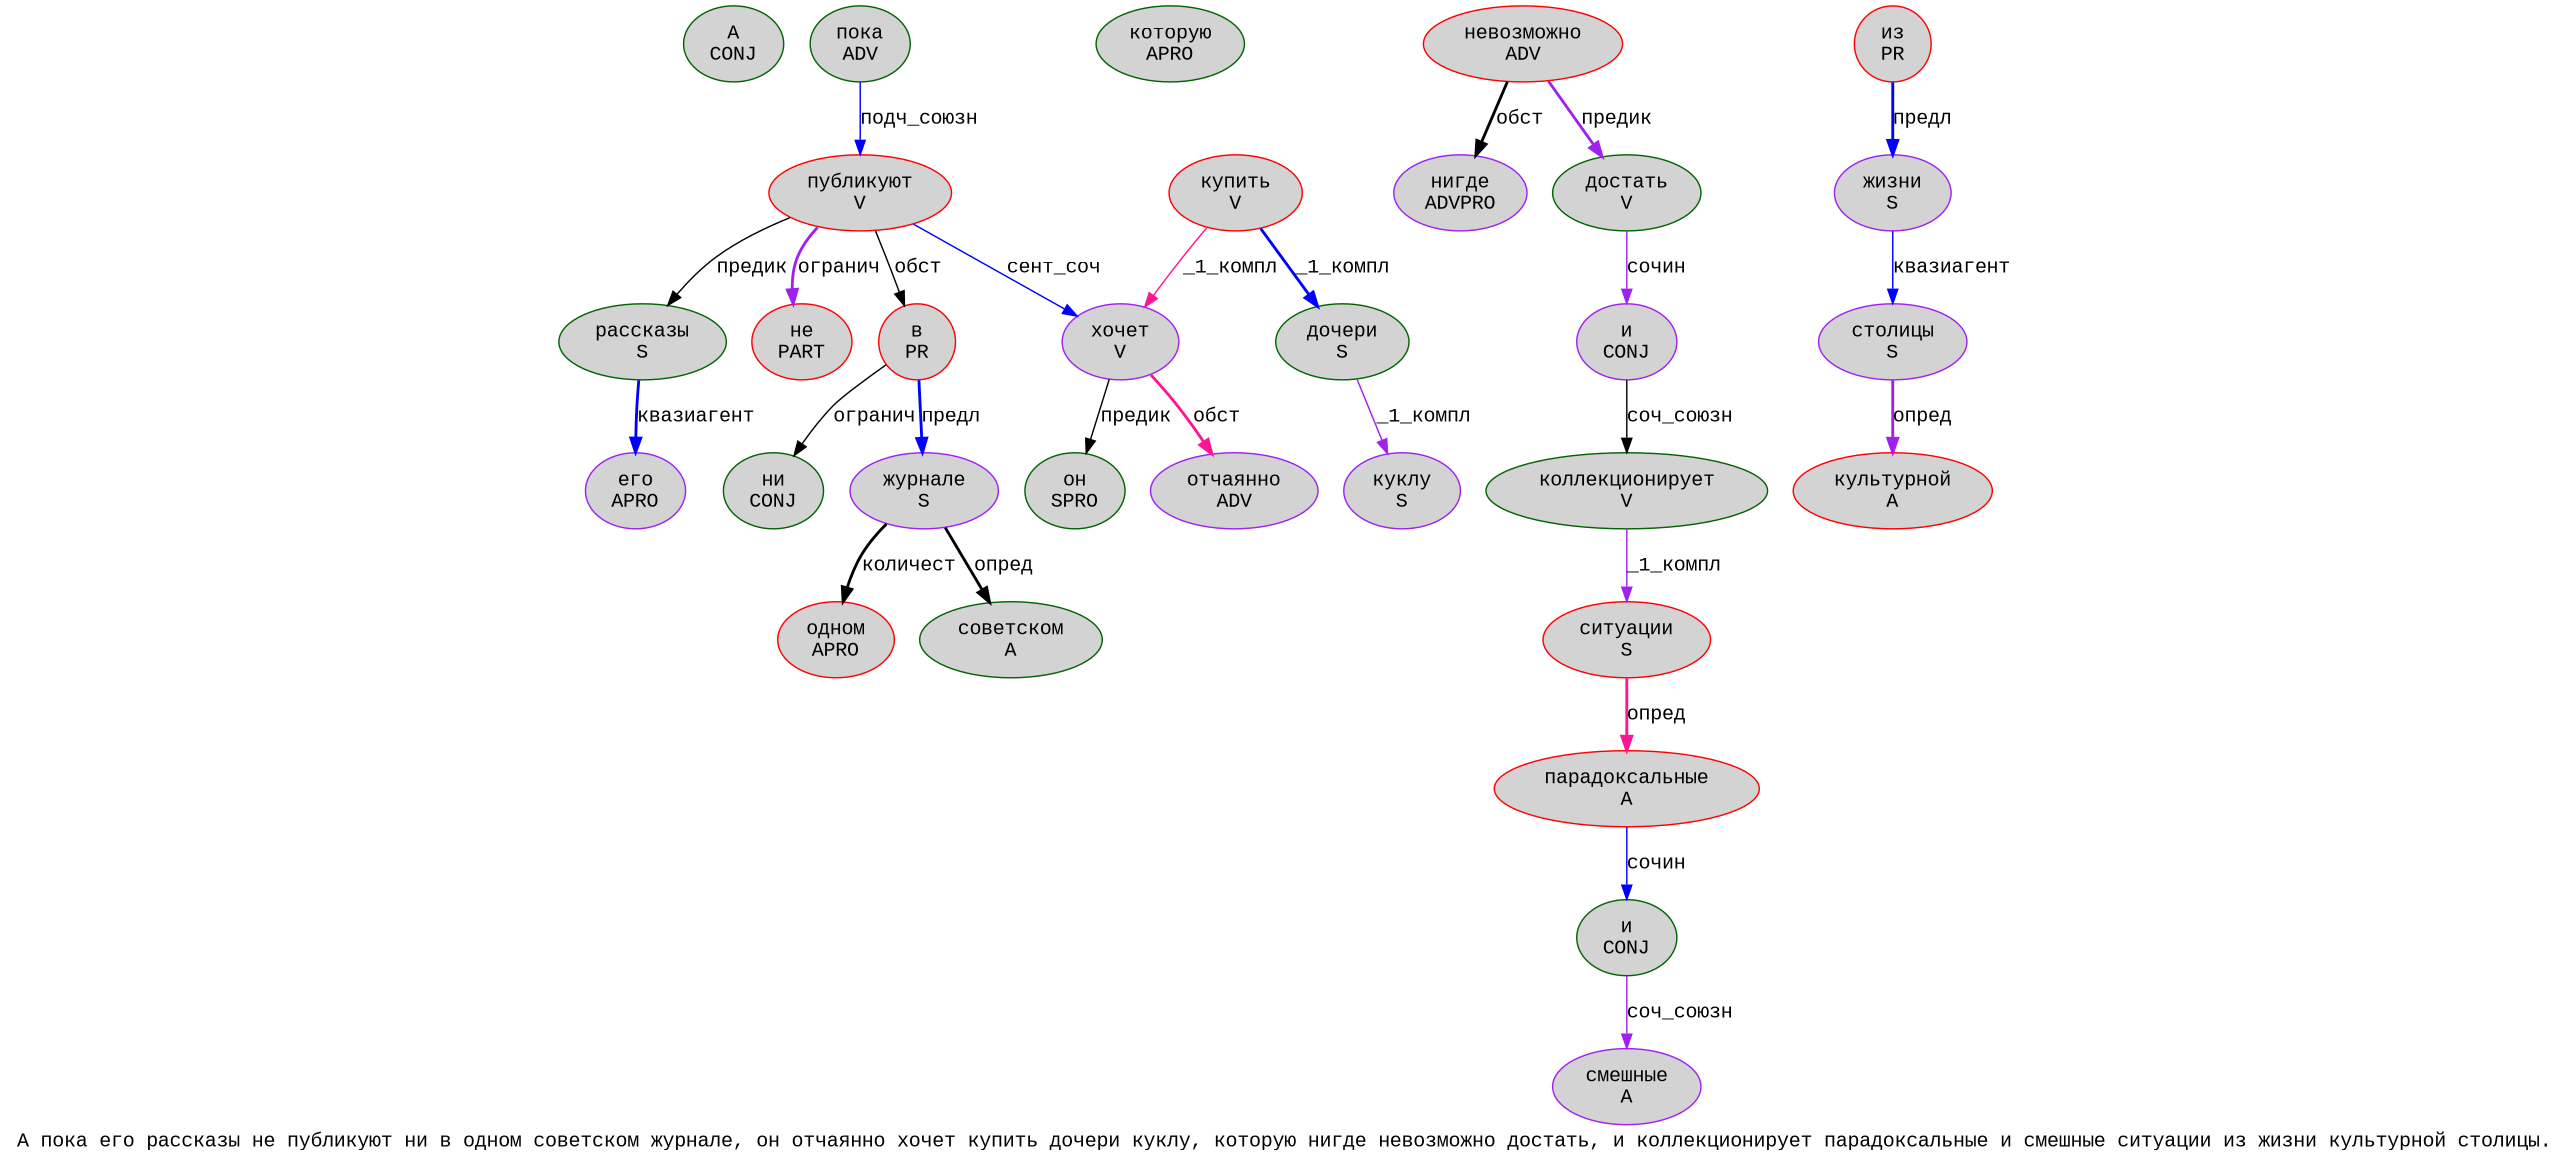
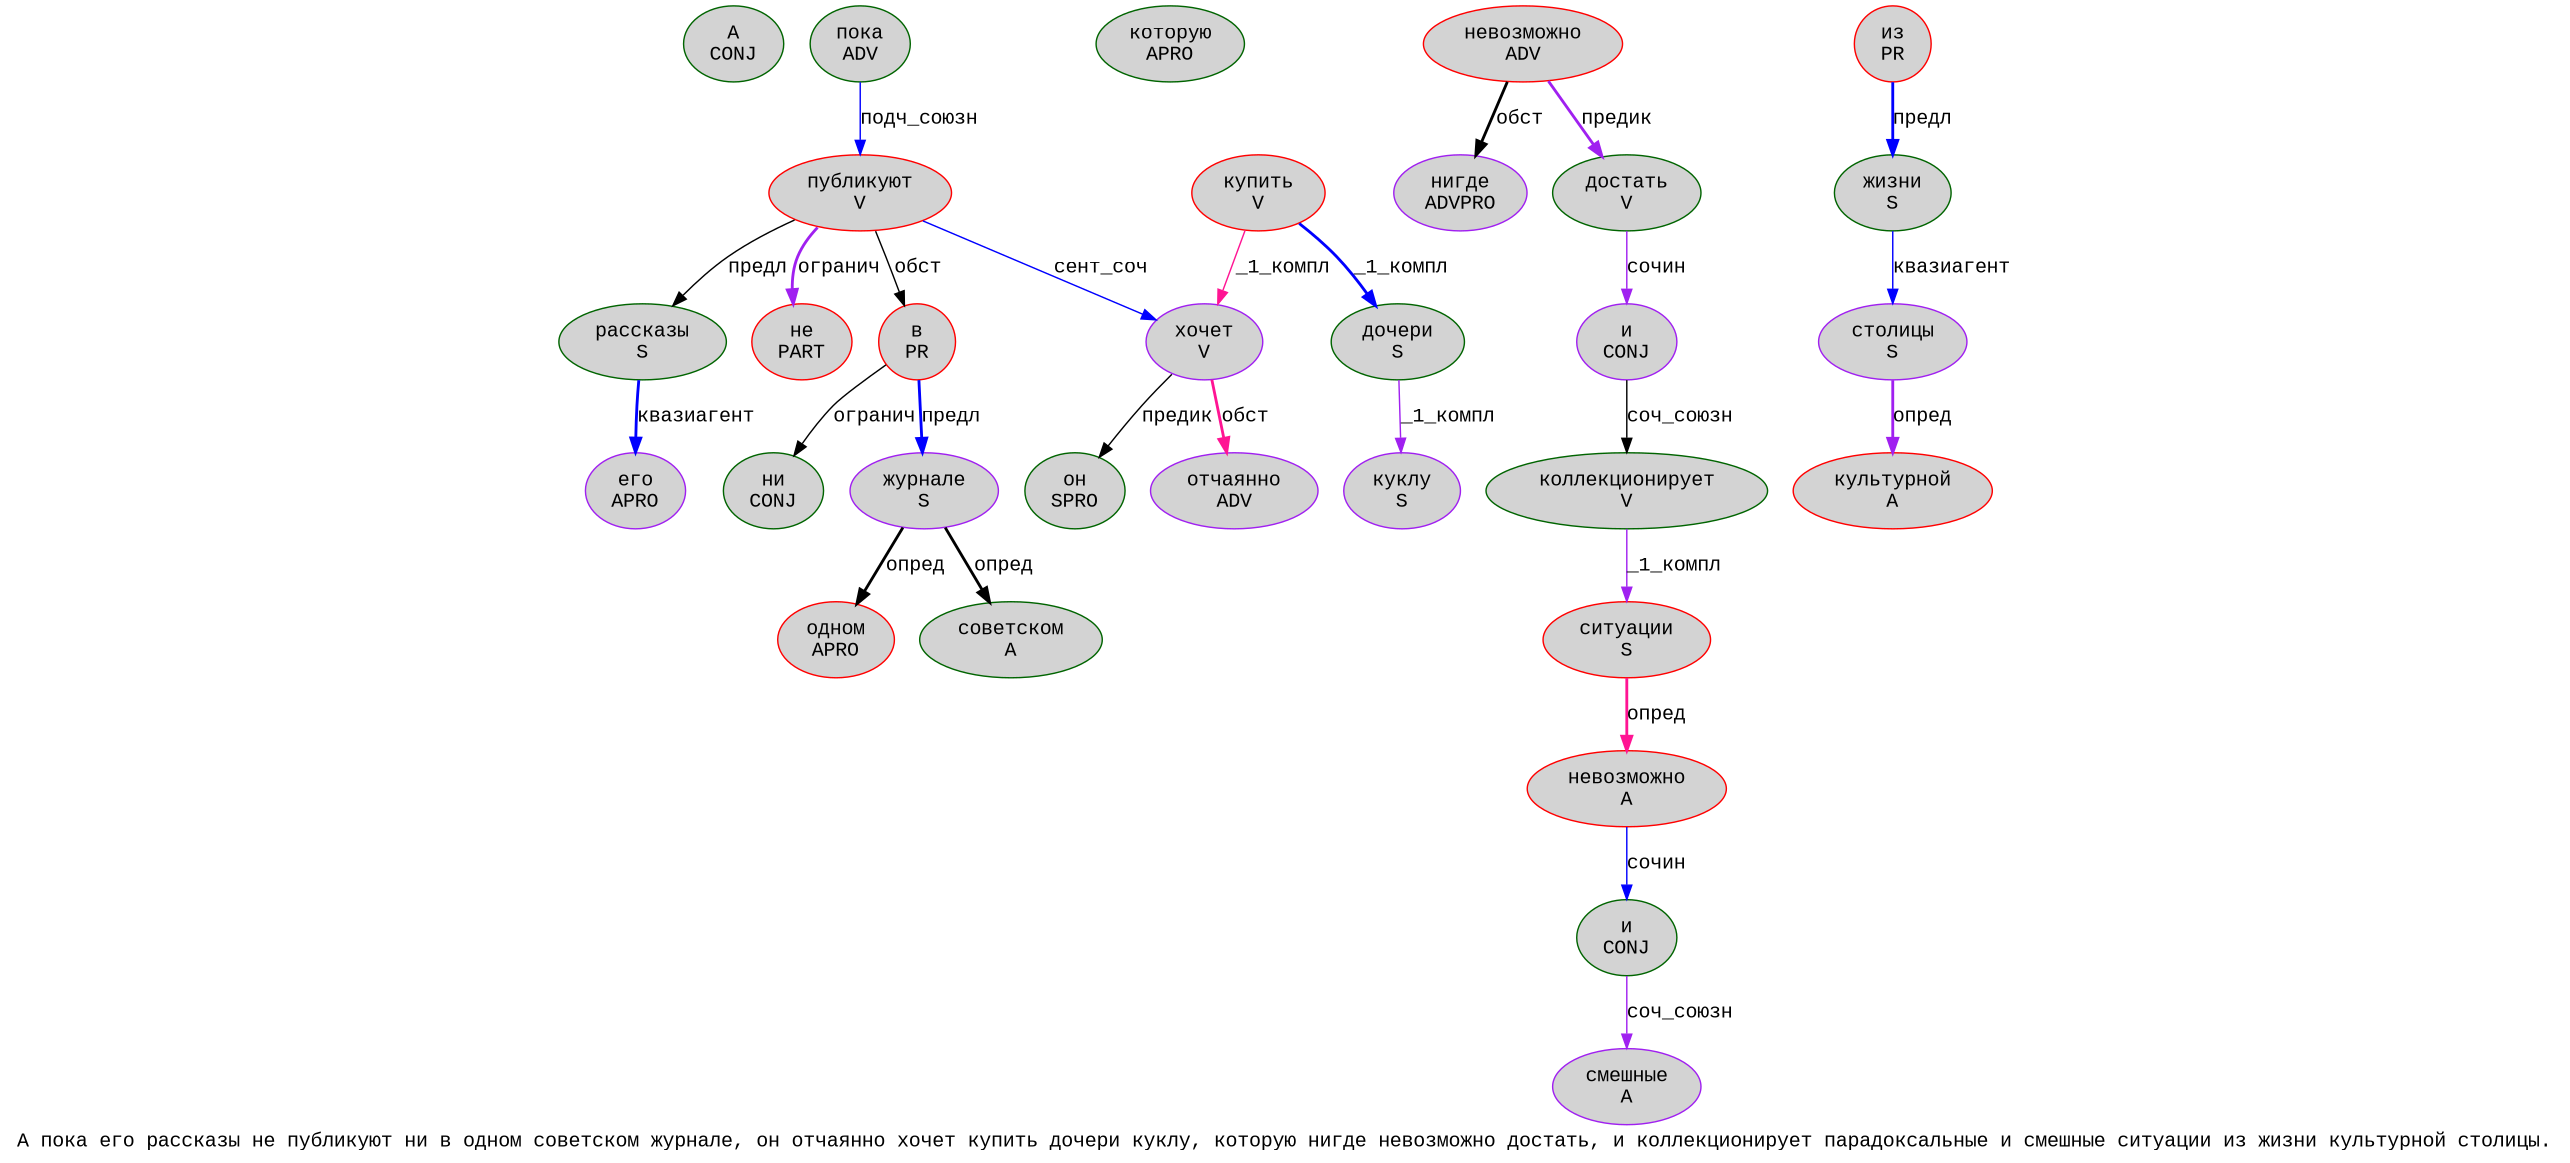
(1893, 193) -> (1893, 193)
(752, 267) -> (758, 267)
(909, 565) -> (916, 565)
(1627, 789) -> (1627, 789)
